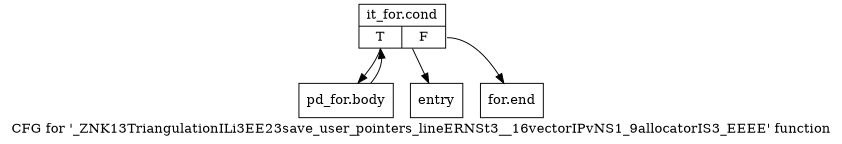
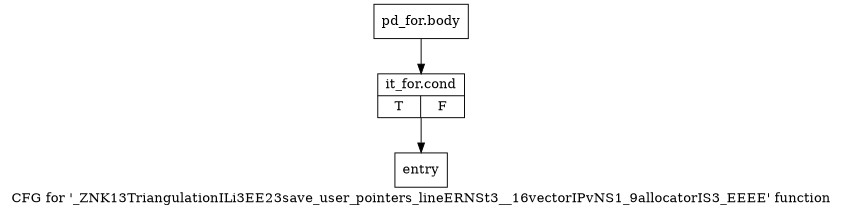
(374, 63) -> none
(512, 101) -> none
